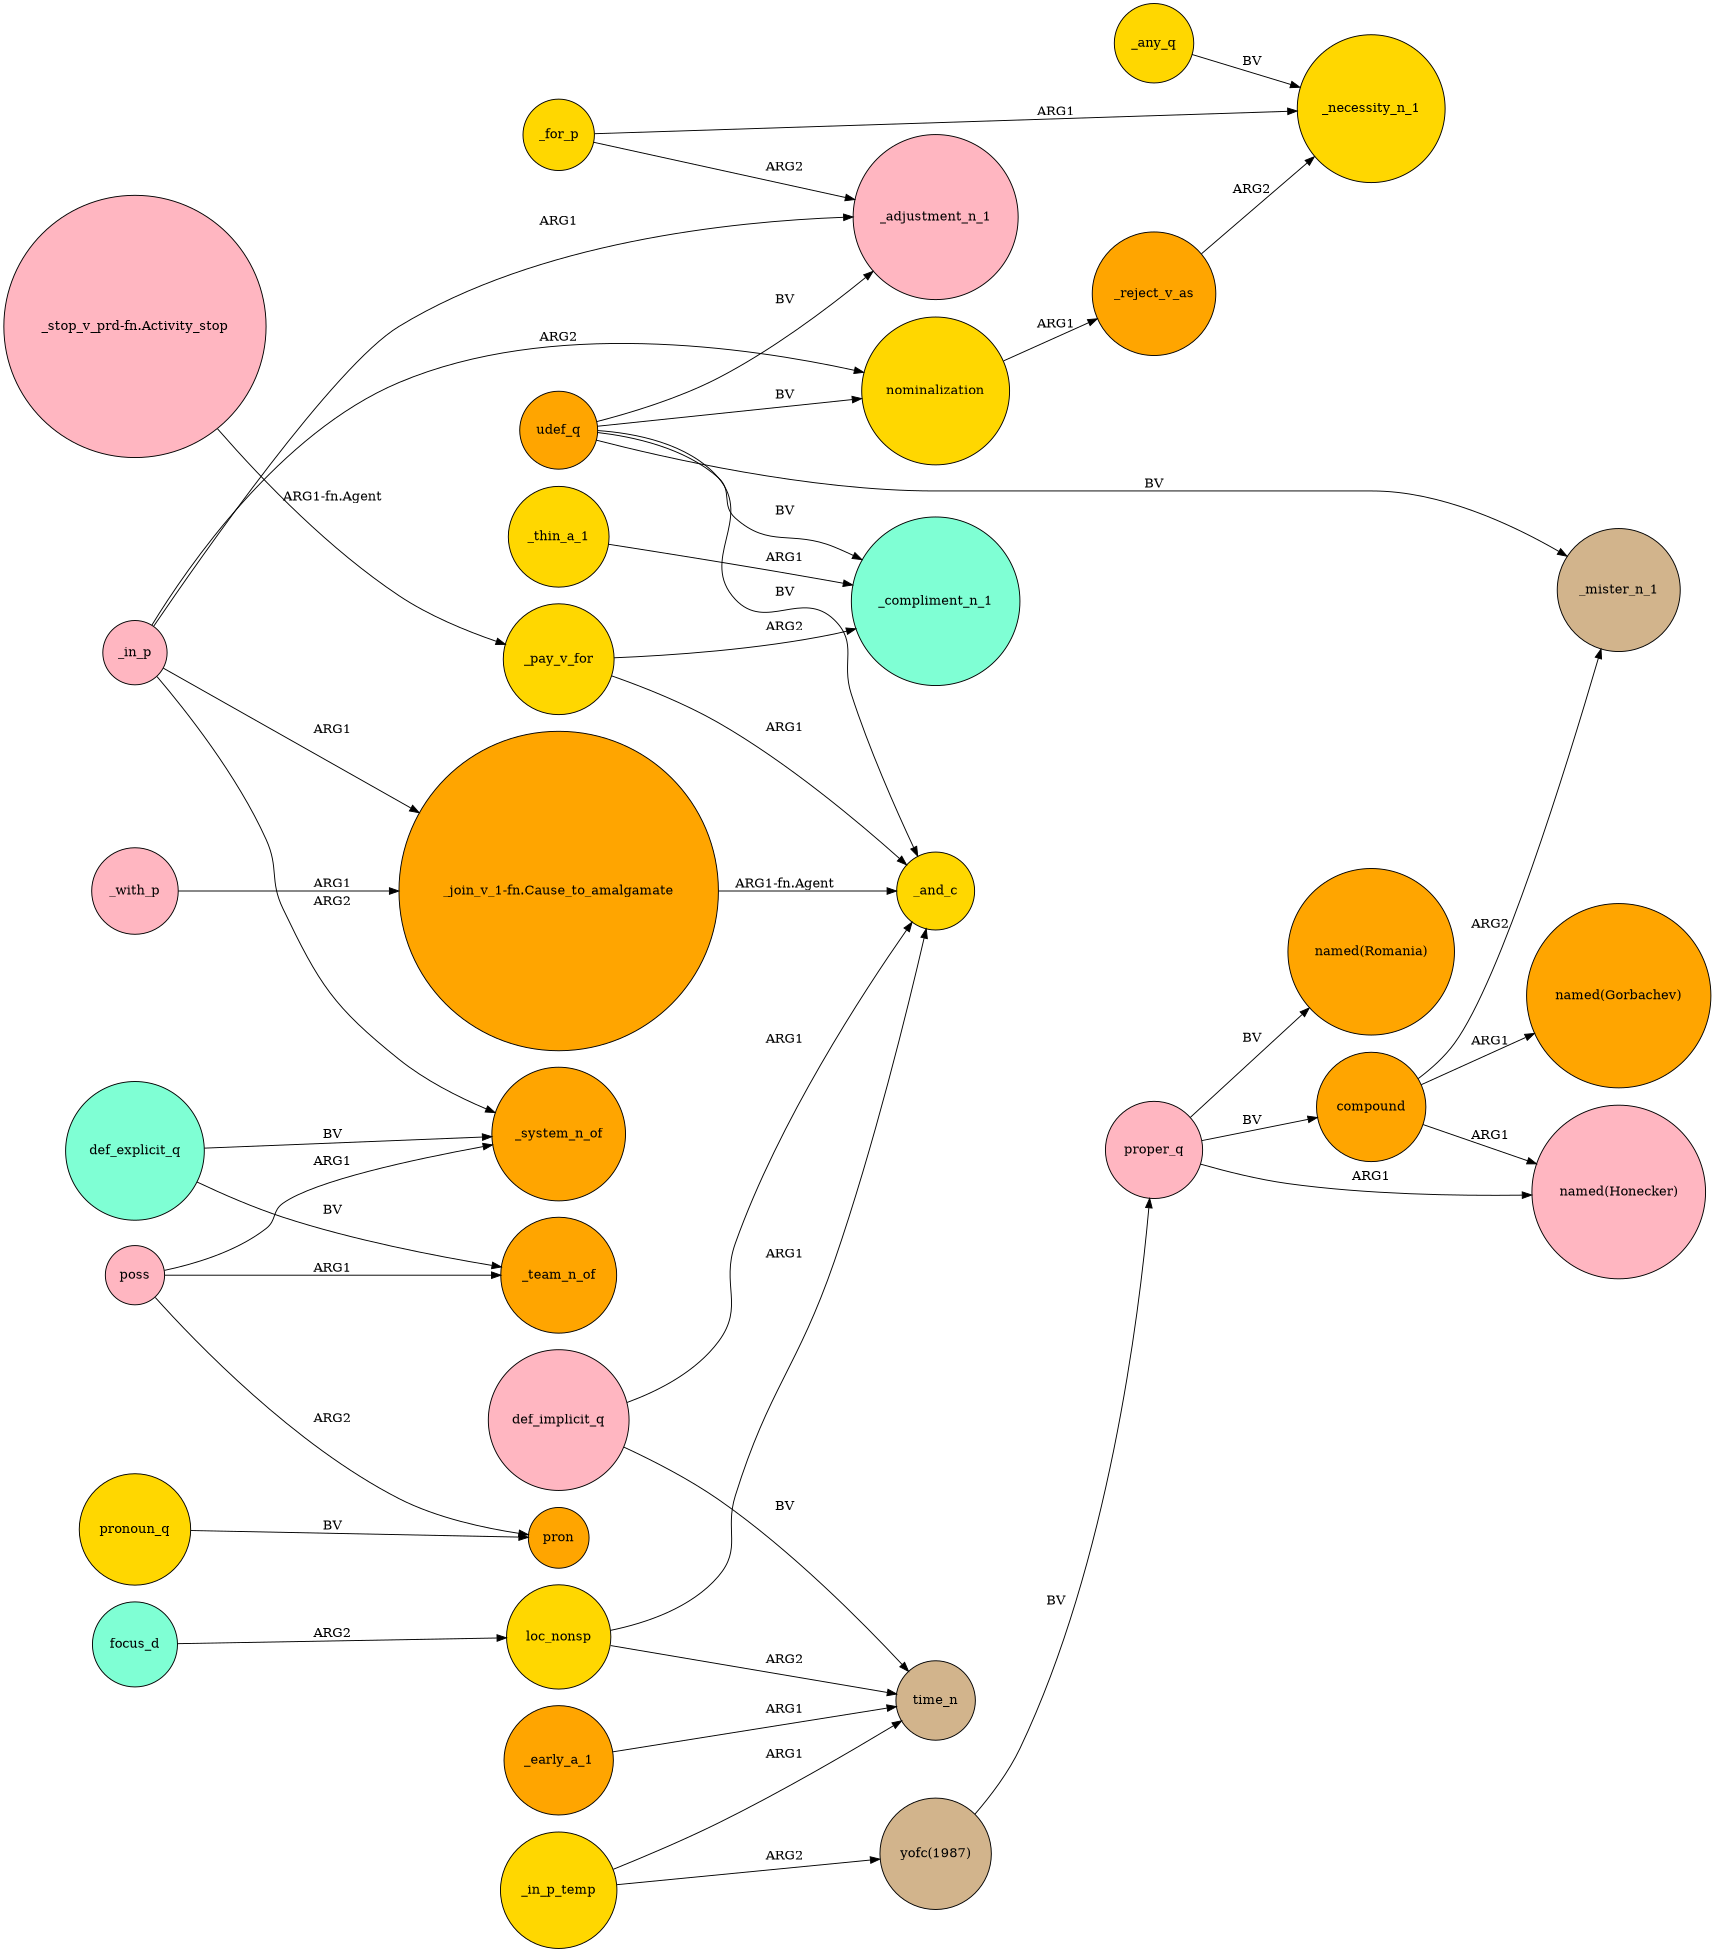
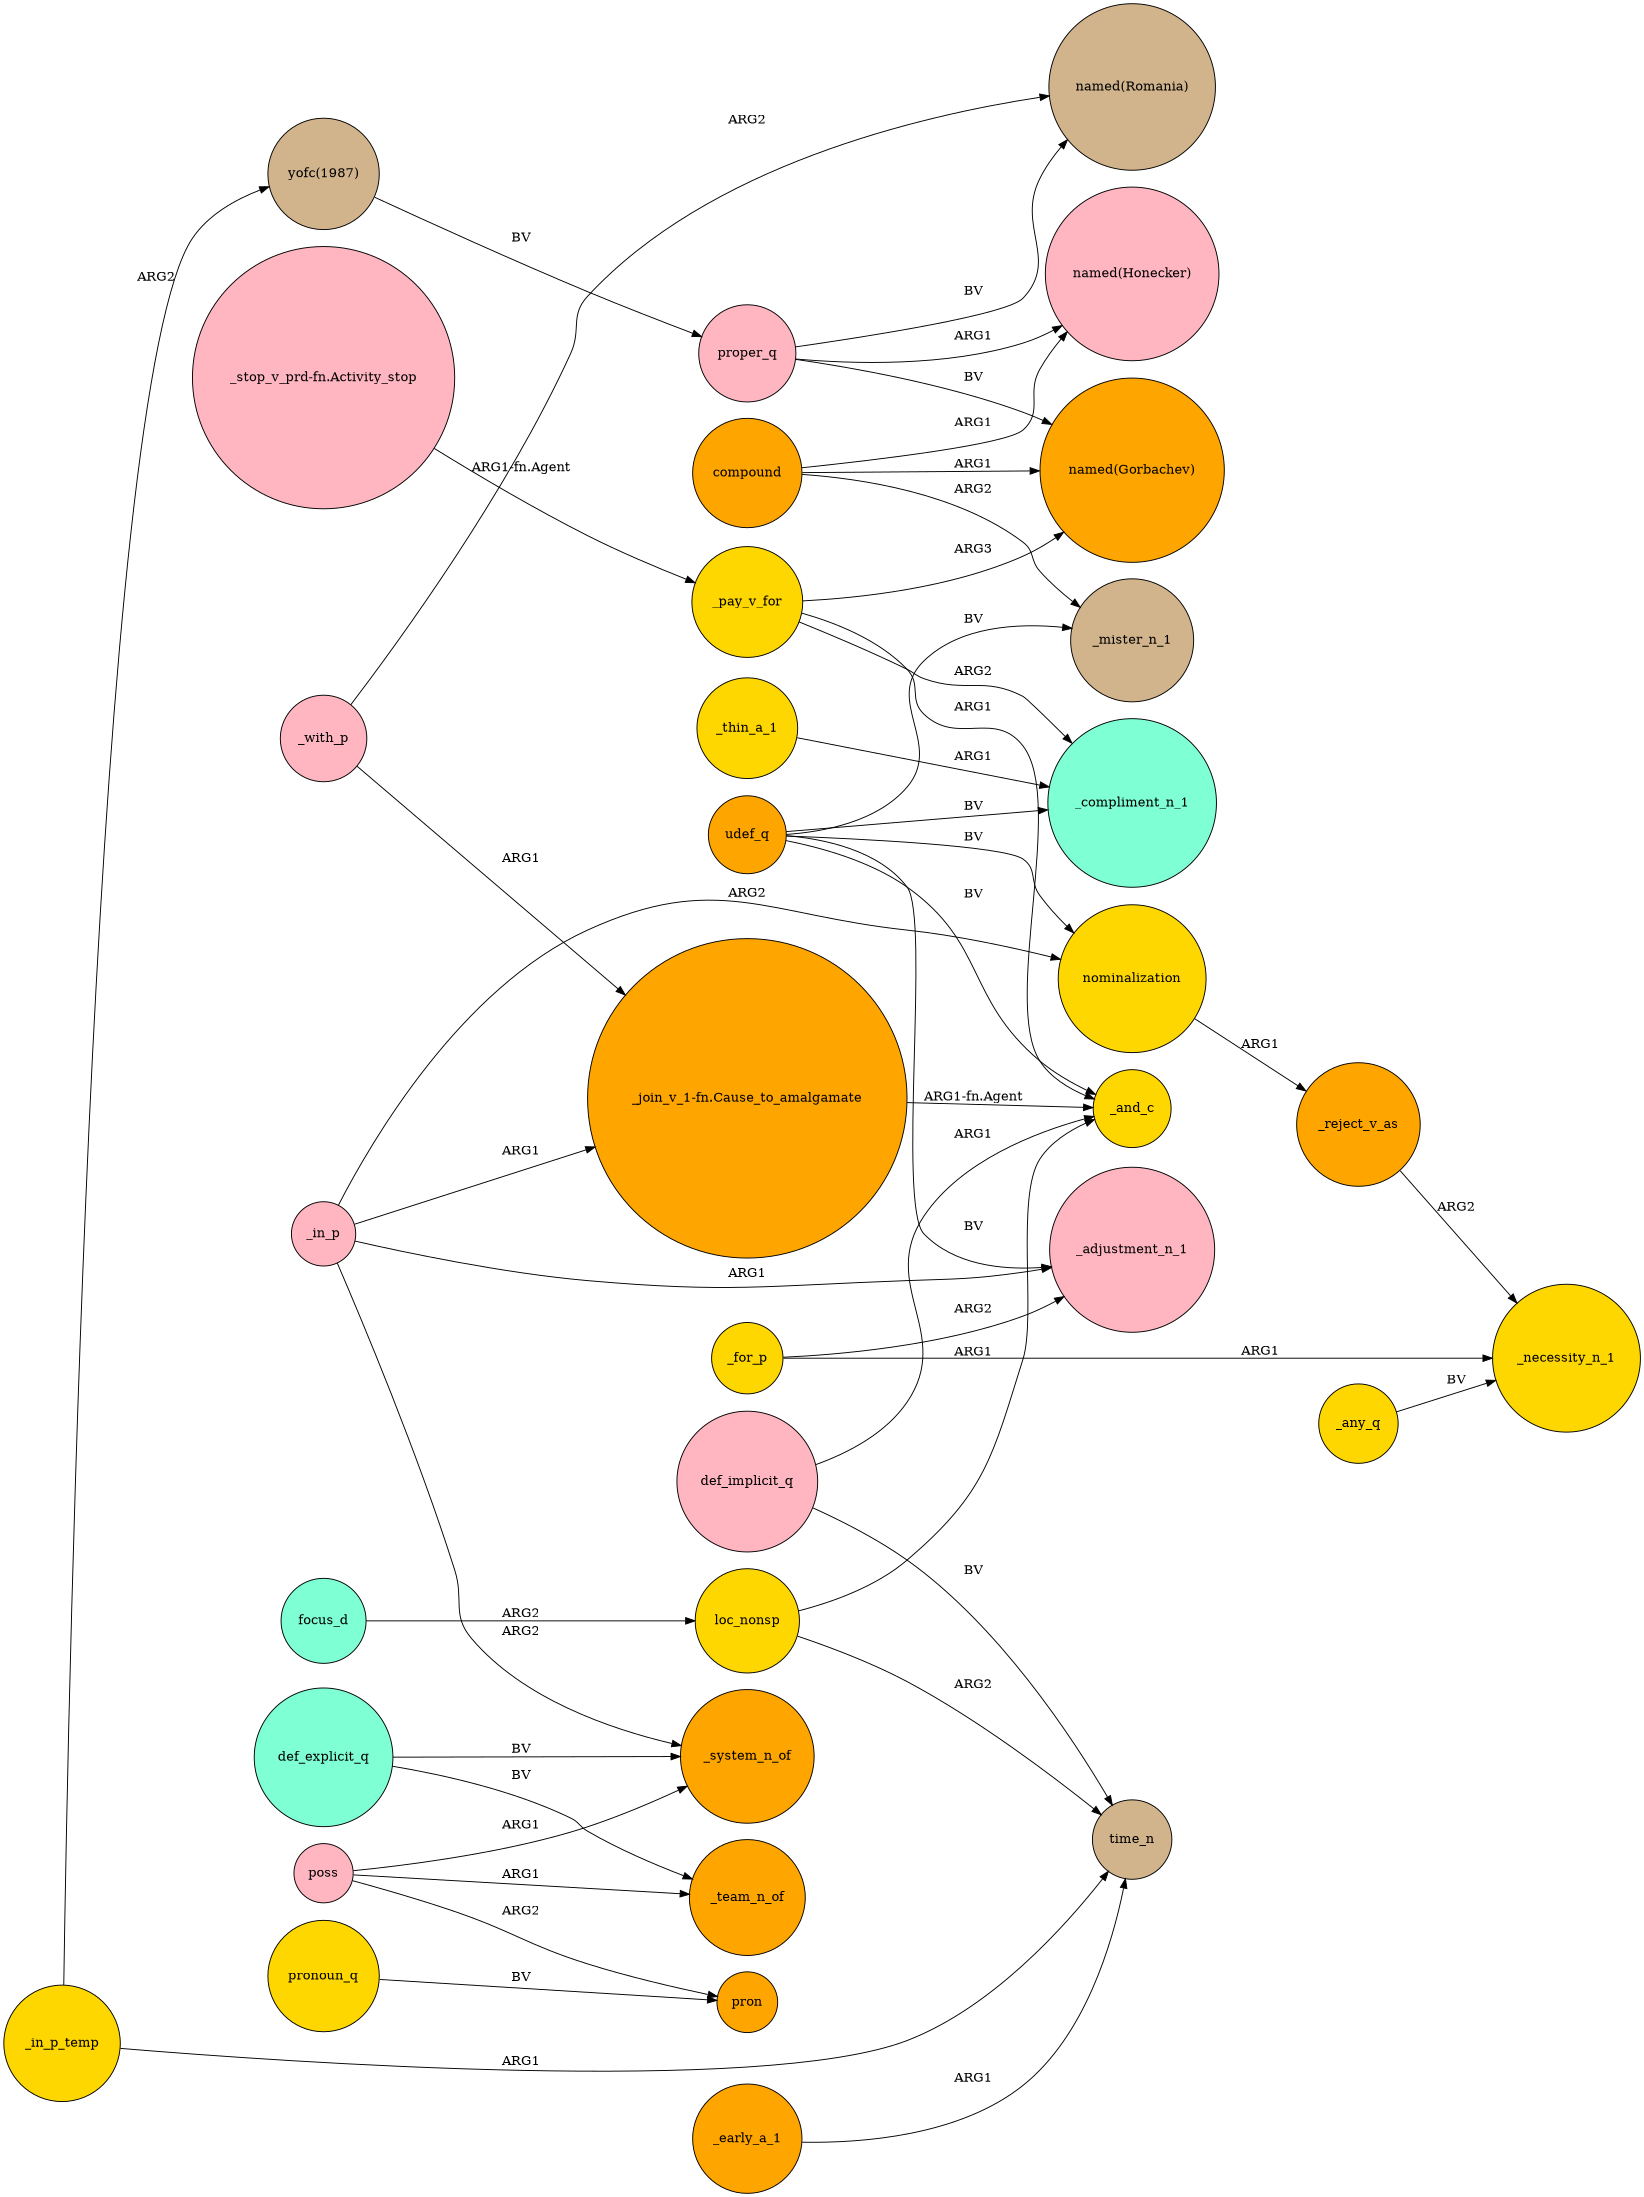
none -> (597, 287)
none -> (933, 584)
(1371, 952) -> (1132, 87)
(1255, 1130) -> (921, 383)
